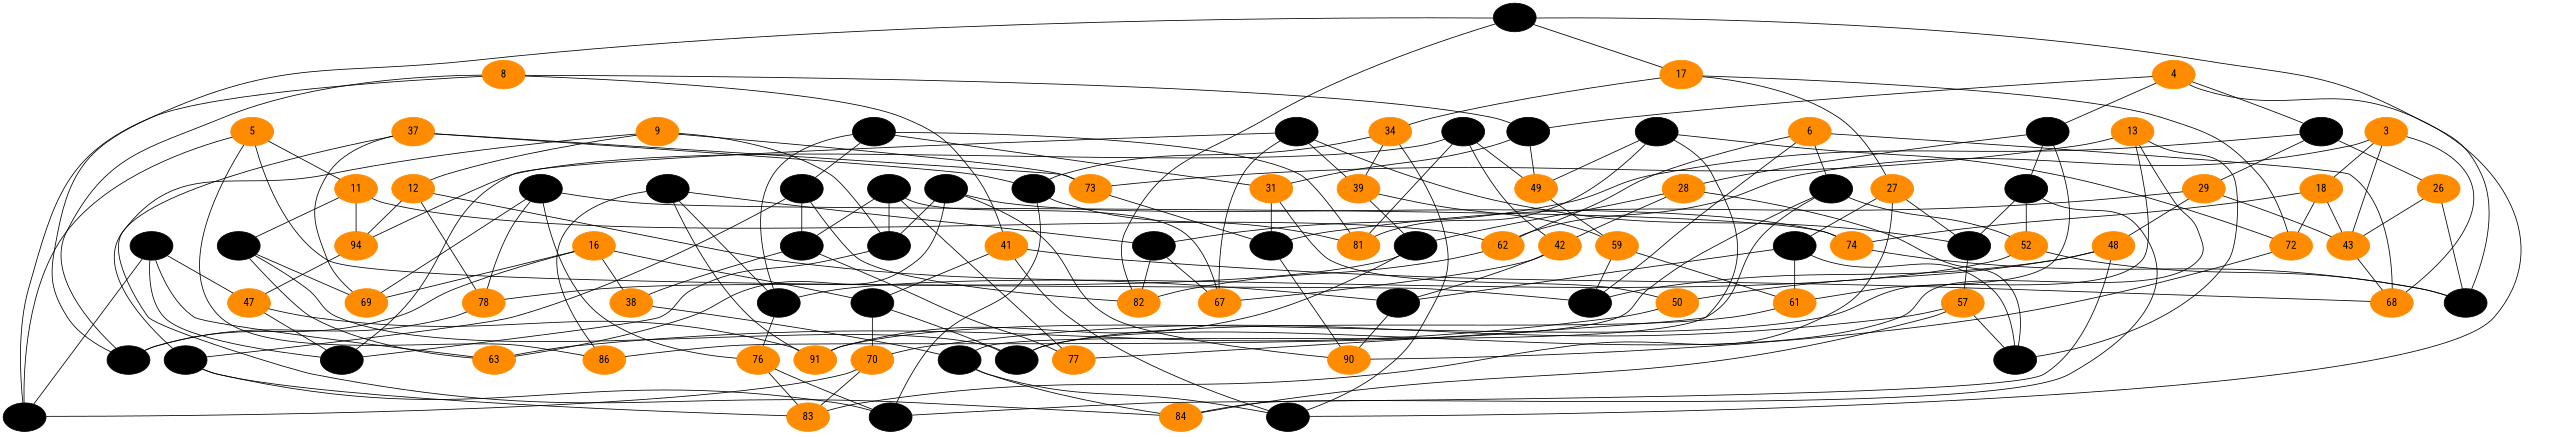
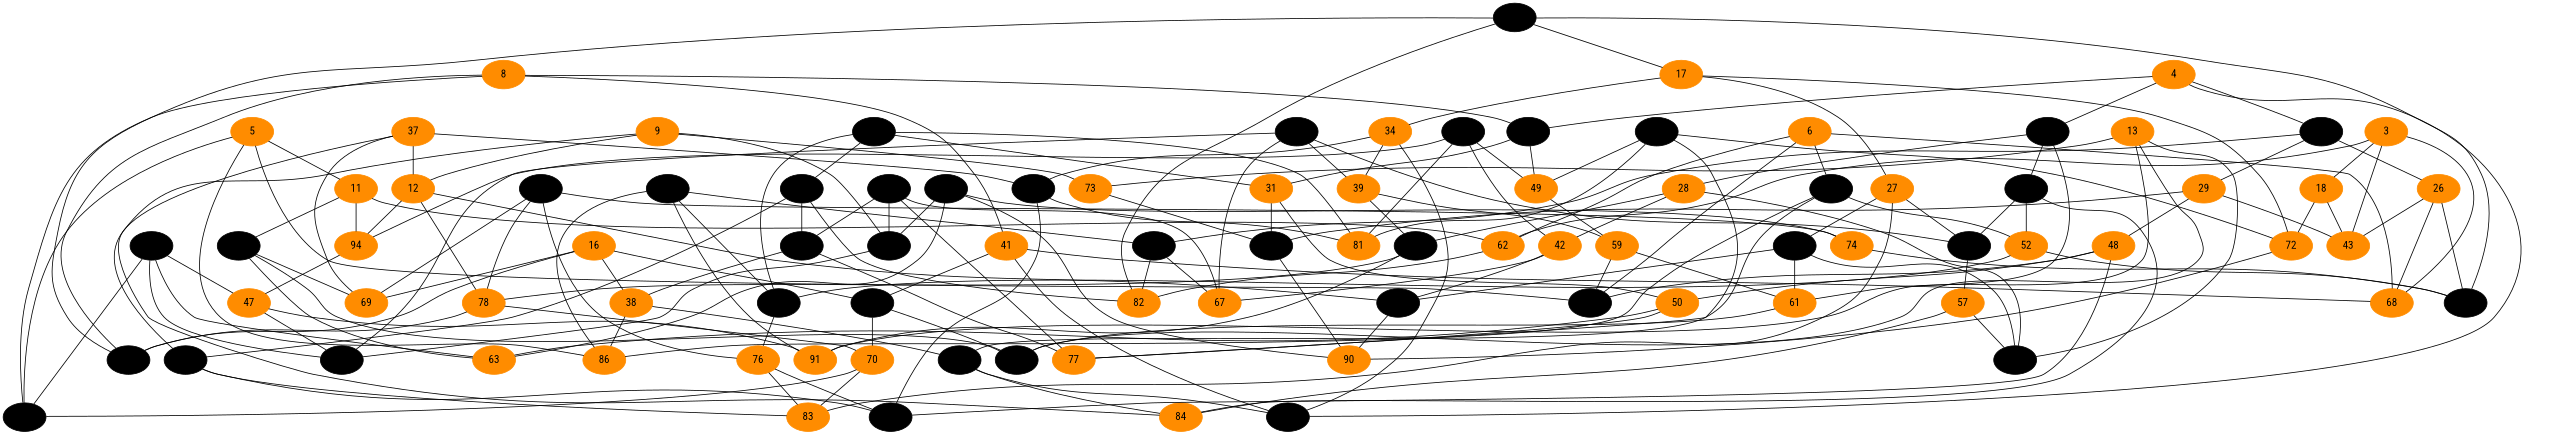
(755, 154) -> (413, 165)
(2087, 217) -> none
(2370, 274) -> (2415, 246)
(1417, 330) -> (593, 316)
none -> (618, 331)
none -> (1379, 341)
